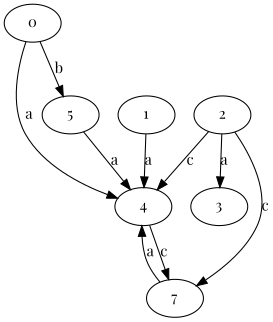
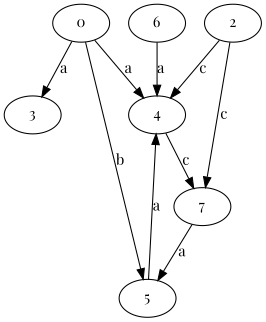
(147, 115) -> (157, 23)
(221, 155) -> (59, 64)
(147, 261) -> (178, 248)
